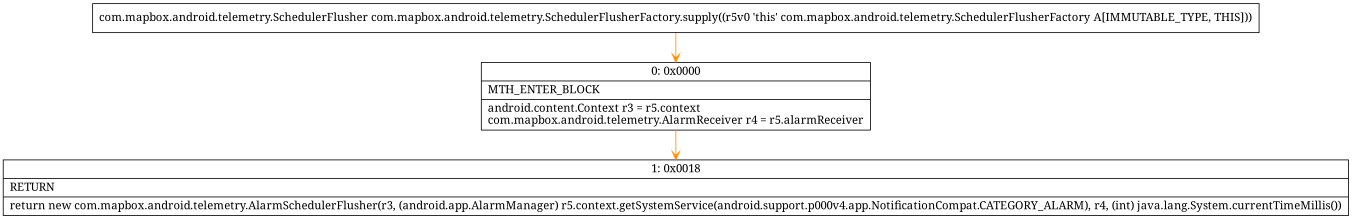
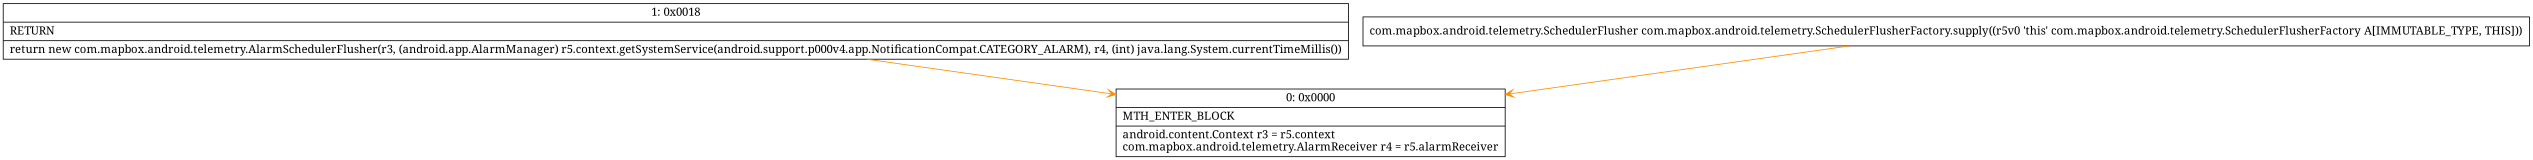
(676, 141) -> (987, 76)
